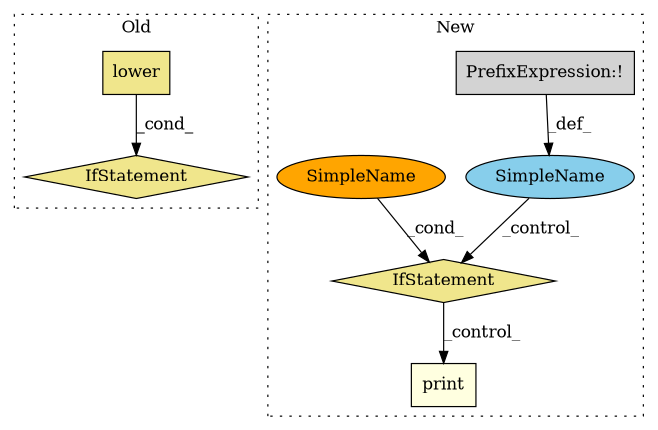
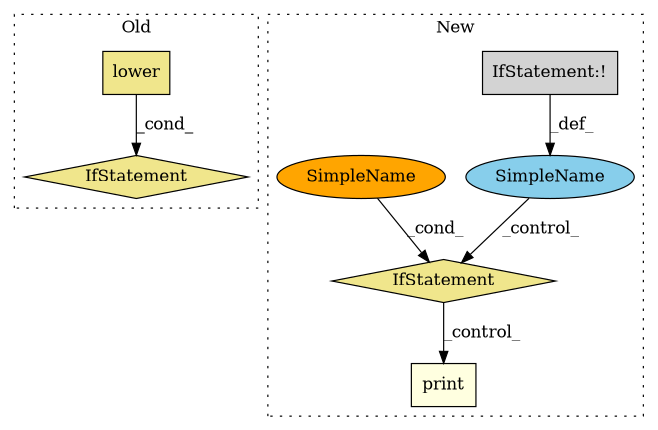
(545, 73) -> (550, 73)
